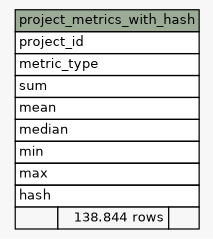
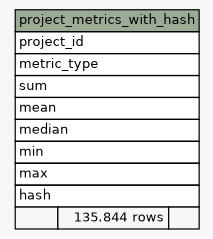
(119, 217) -> (119, 217)
